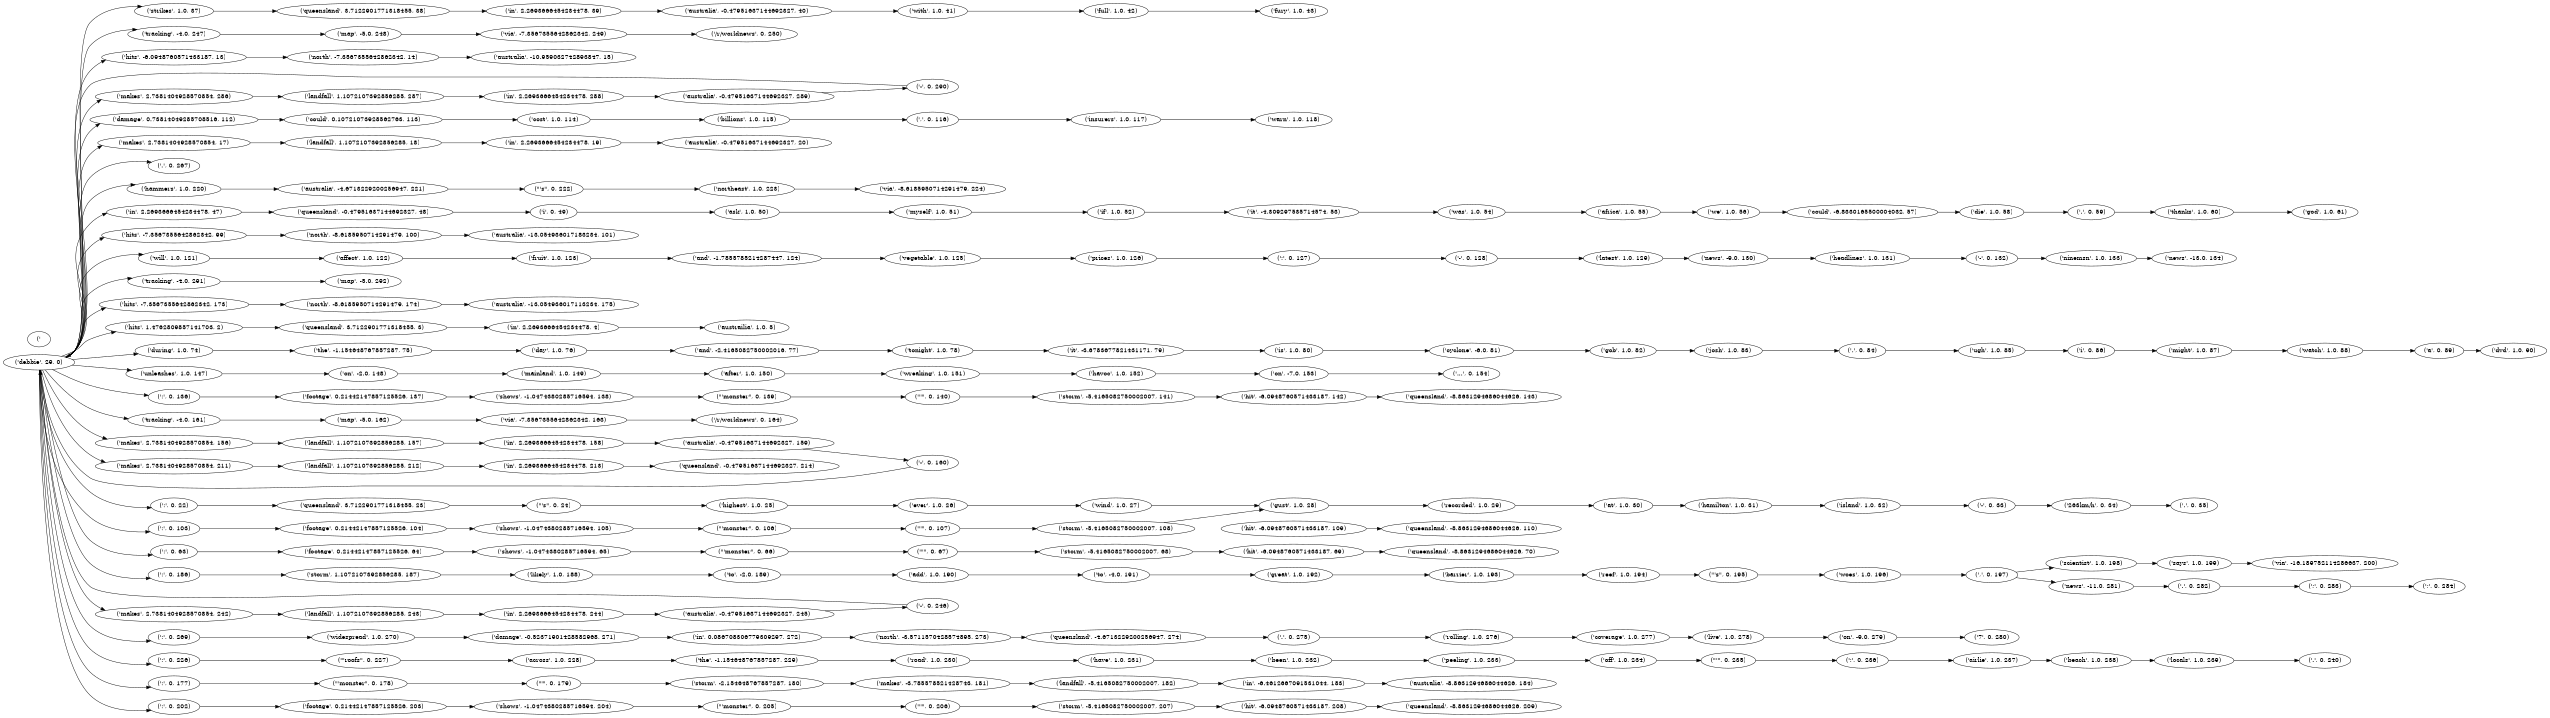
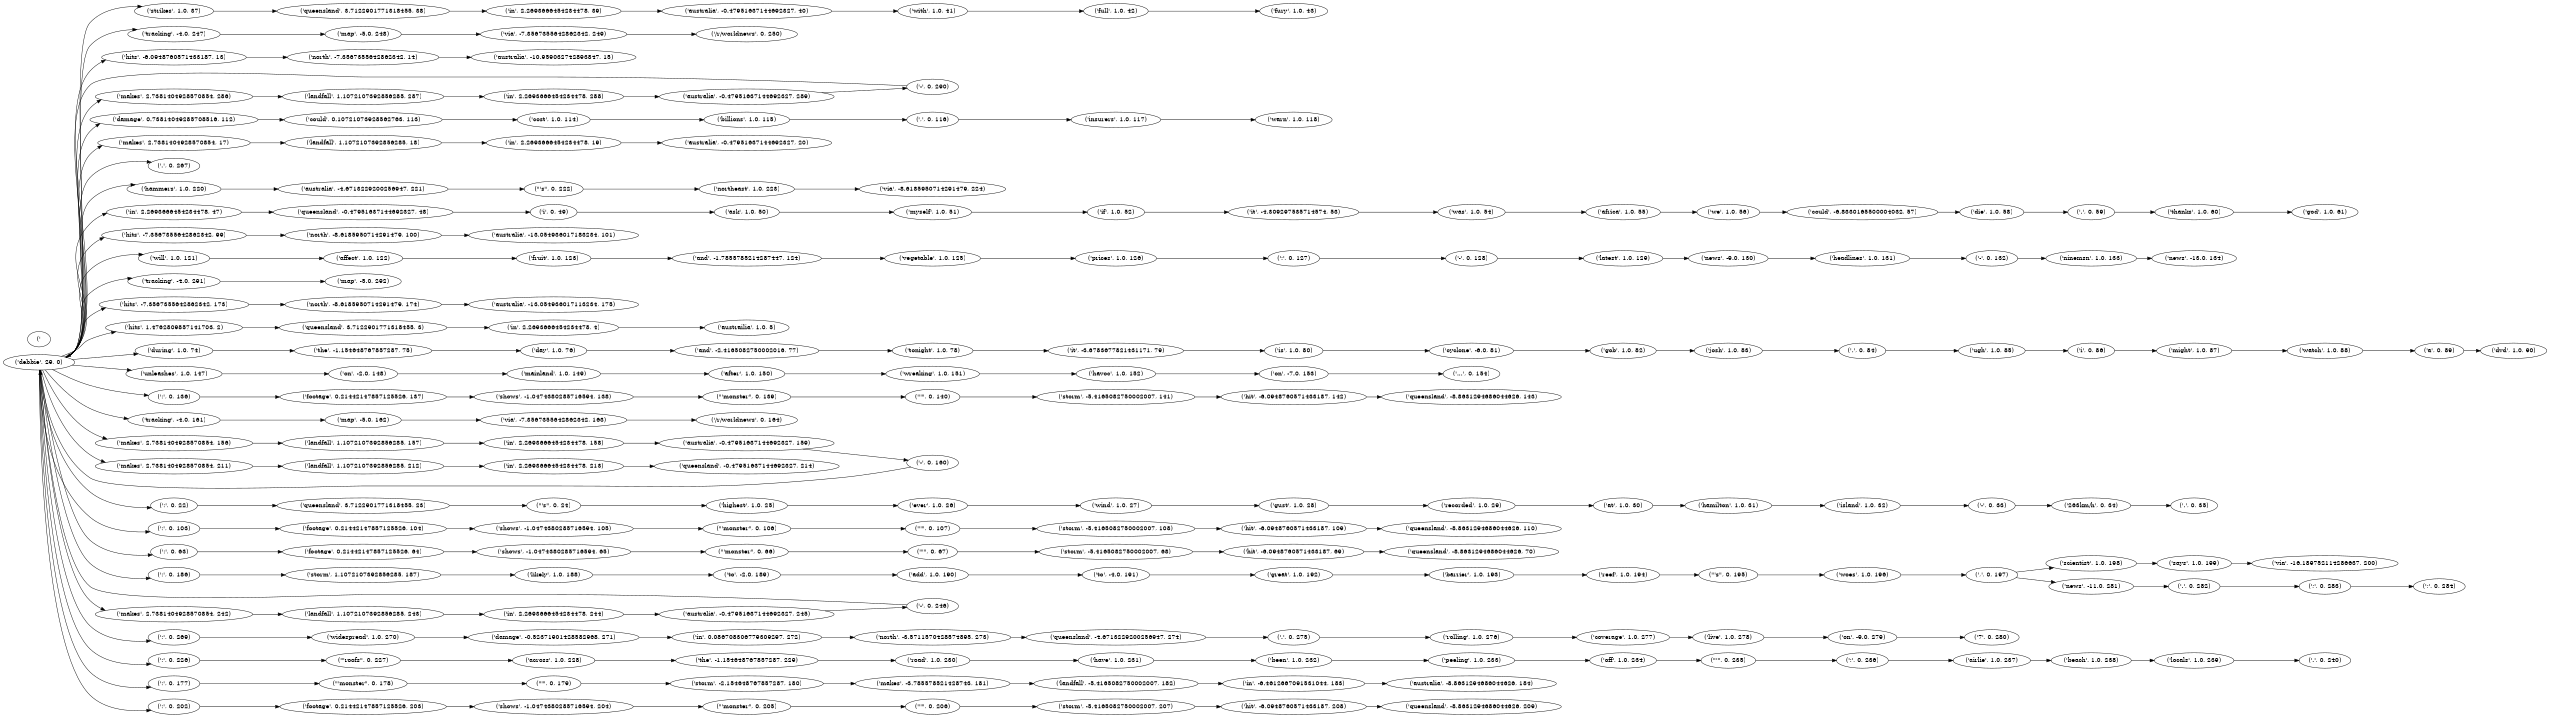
(1212, 516) -> (1206, 529)
